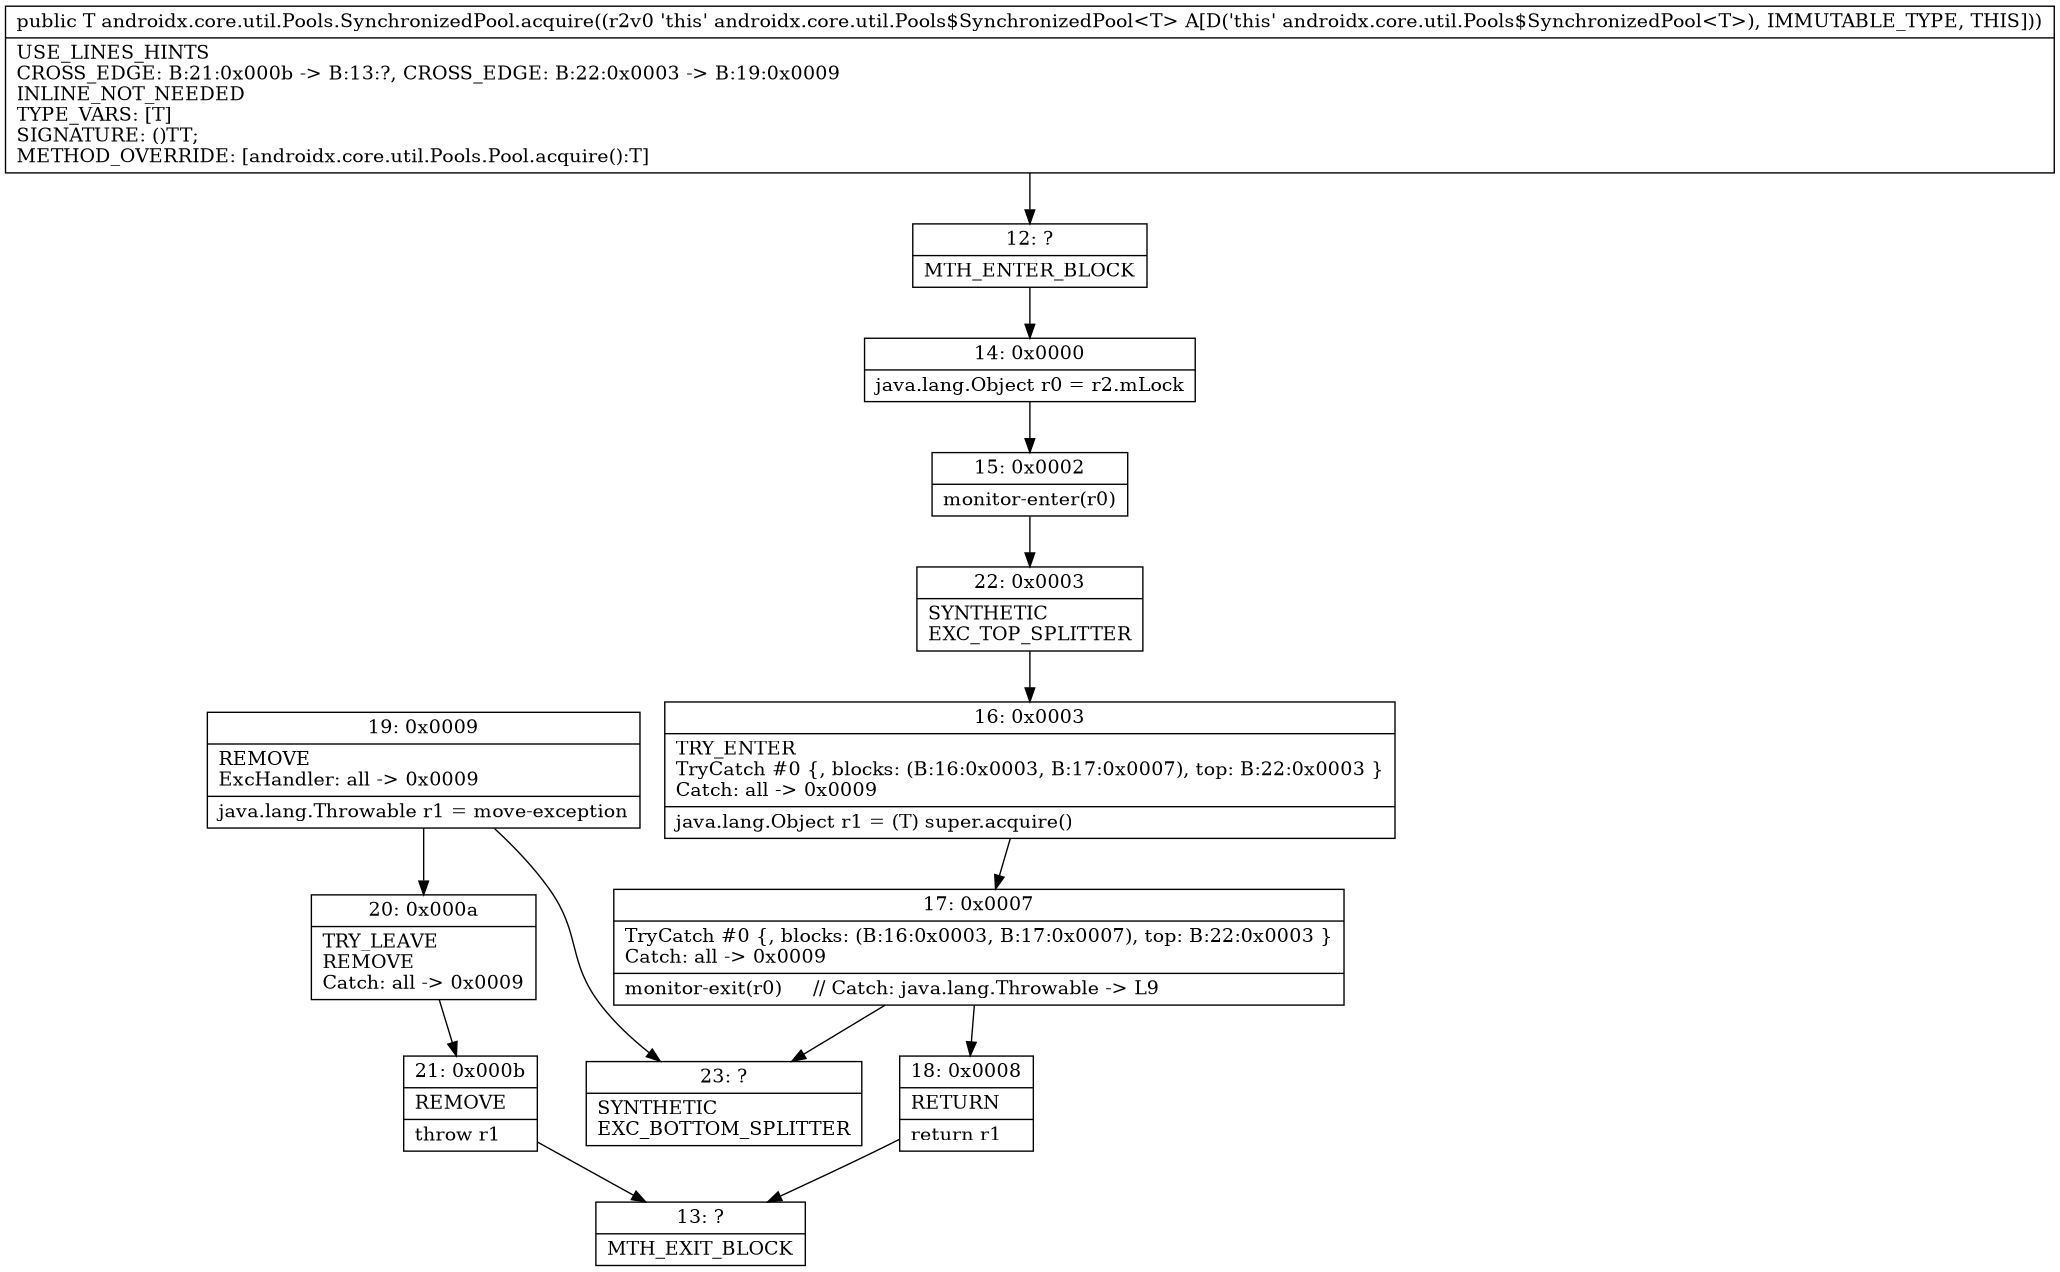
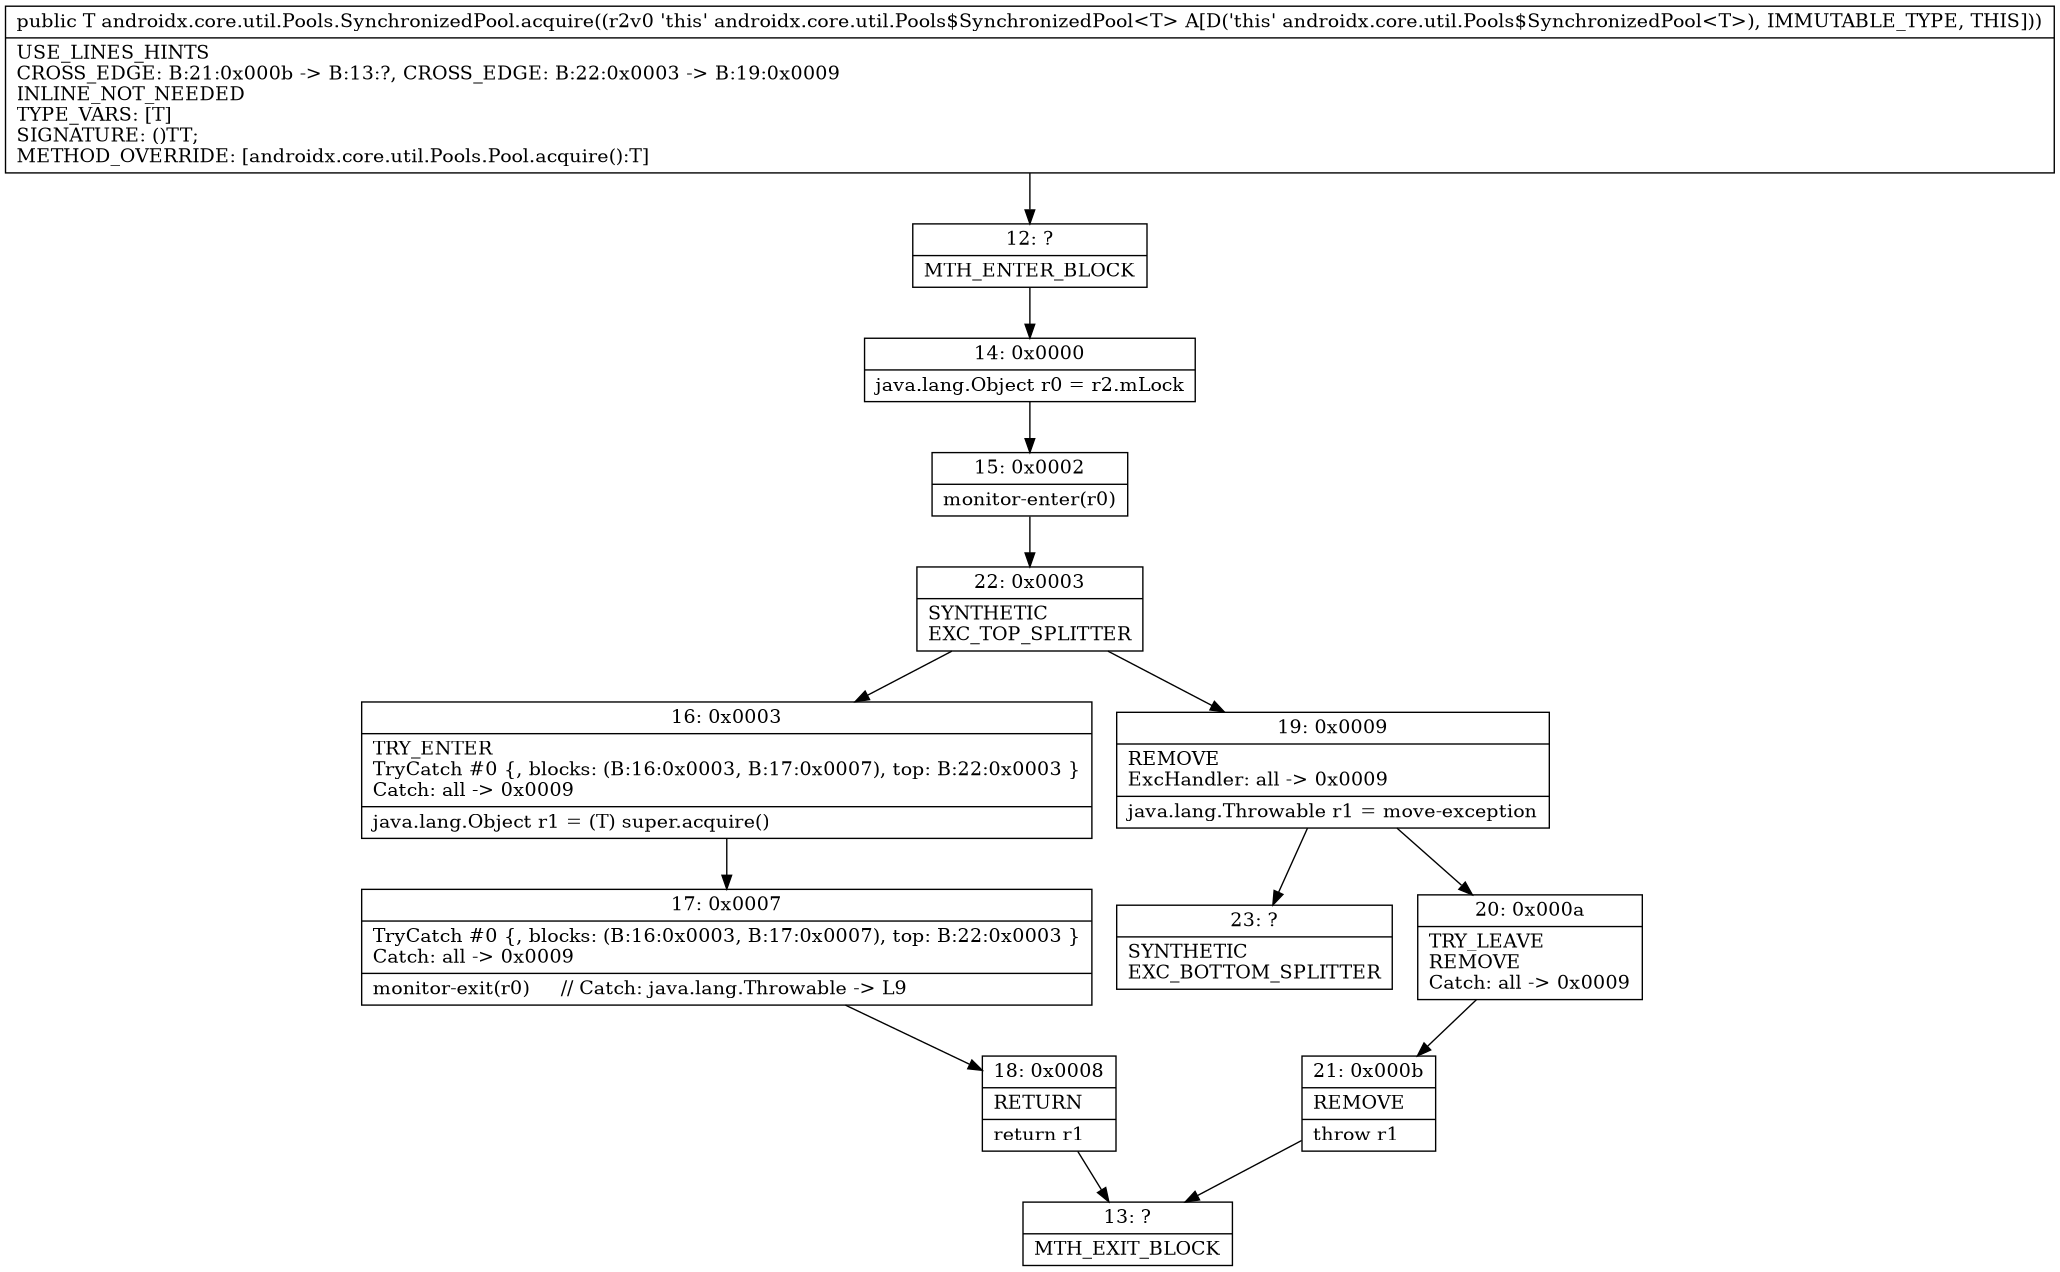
none -> (1160, 678)
(844, 1030) -> none
